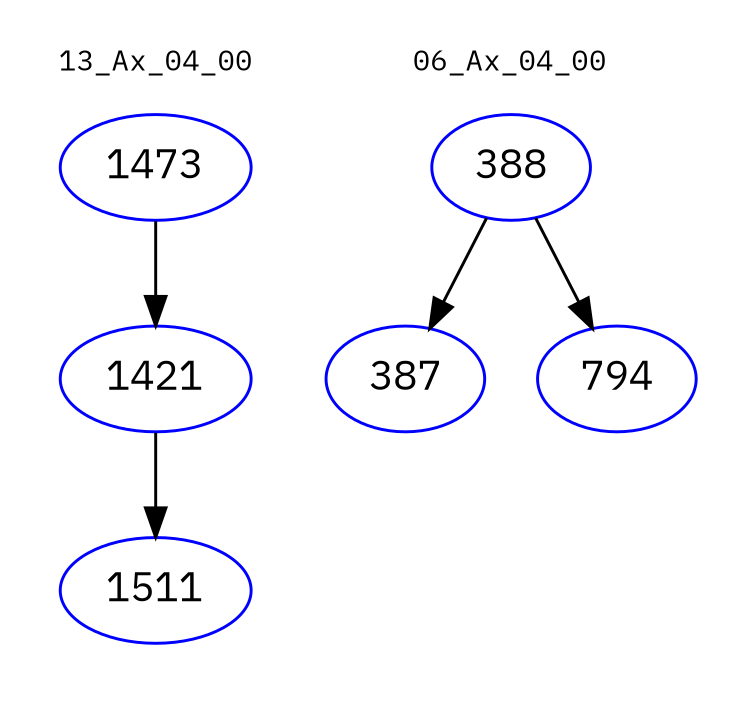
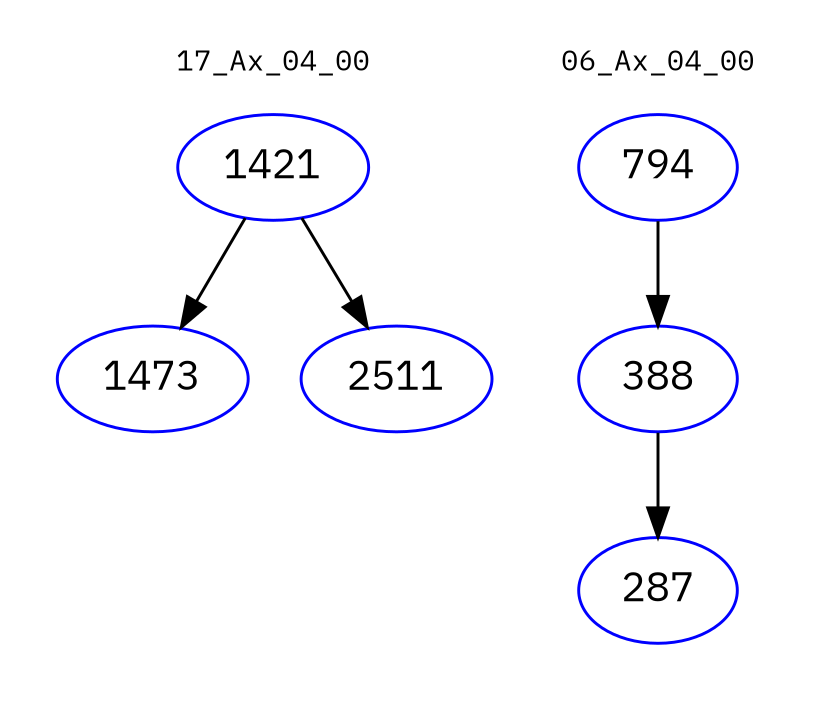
(157, 63) -> (275, 63)
(156, 259) -> (221, 260)
(557, 260) -> (658, 259)
(405, 379) -> (658, 590)
(156, 590) -> (397, 379)
